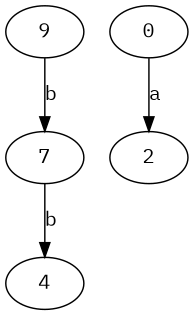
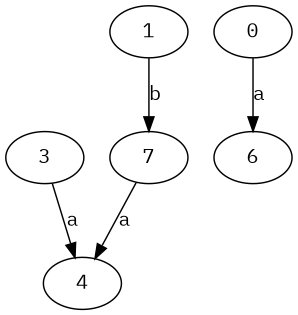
(45, 32) -> (149, 32)
none -> (45, 158)
(149, 158) -> (253, 158)
(51, 220) -> (125, 220)
